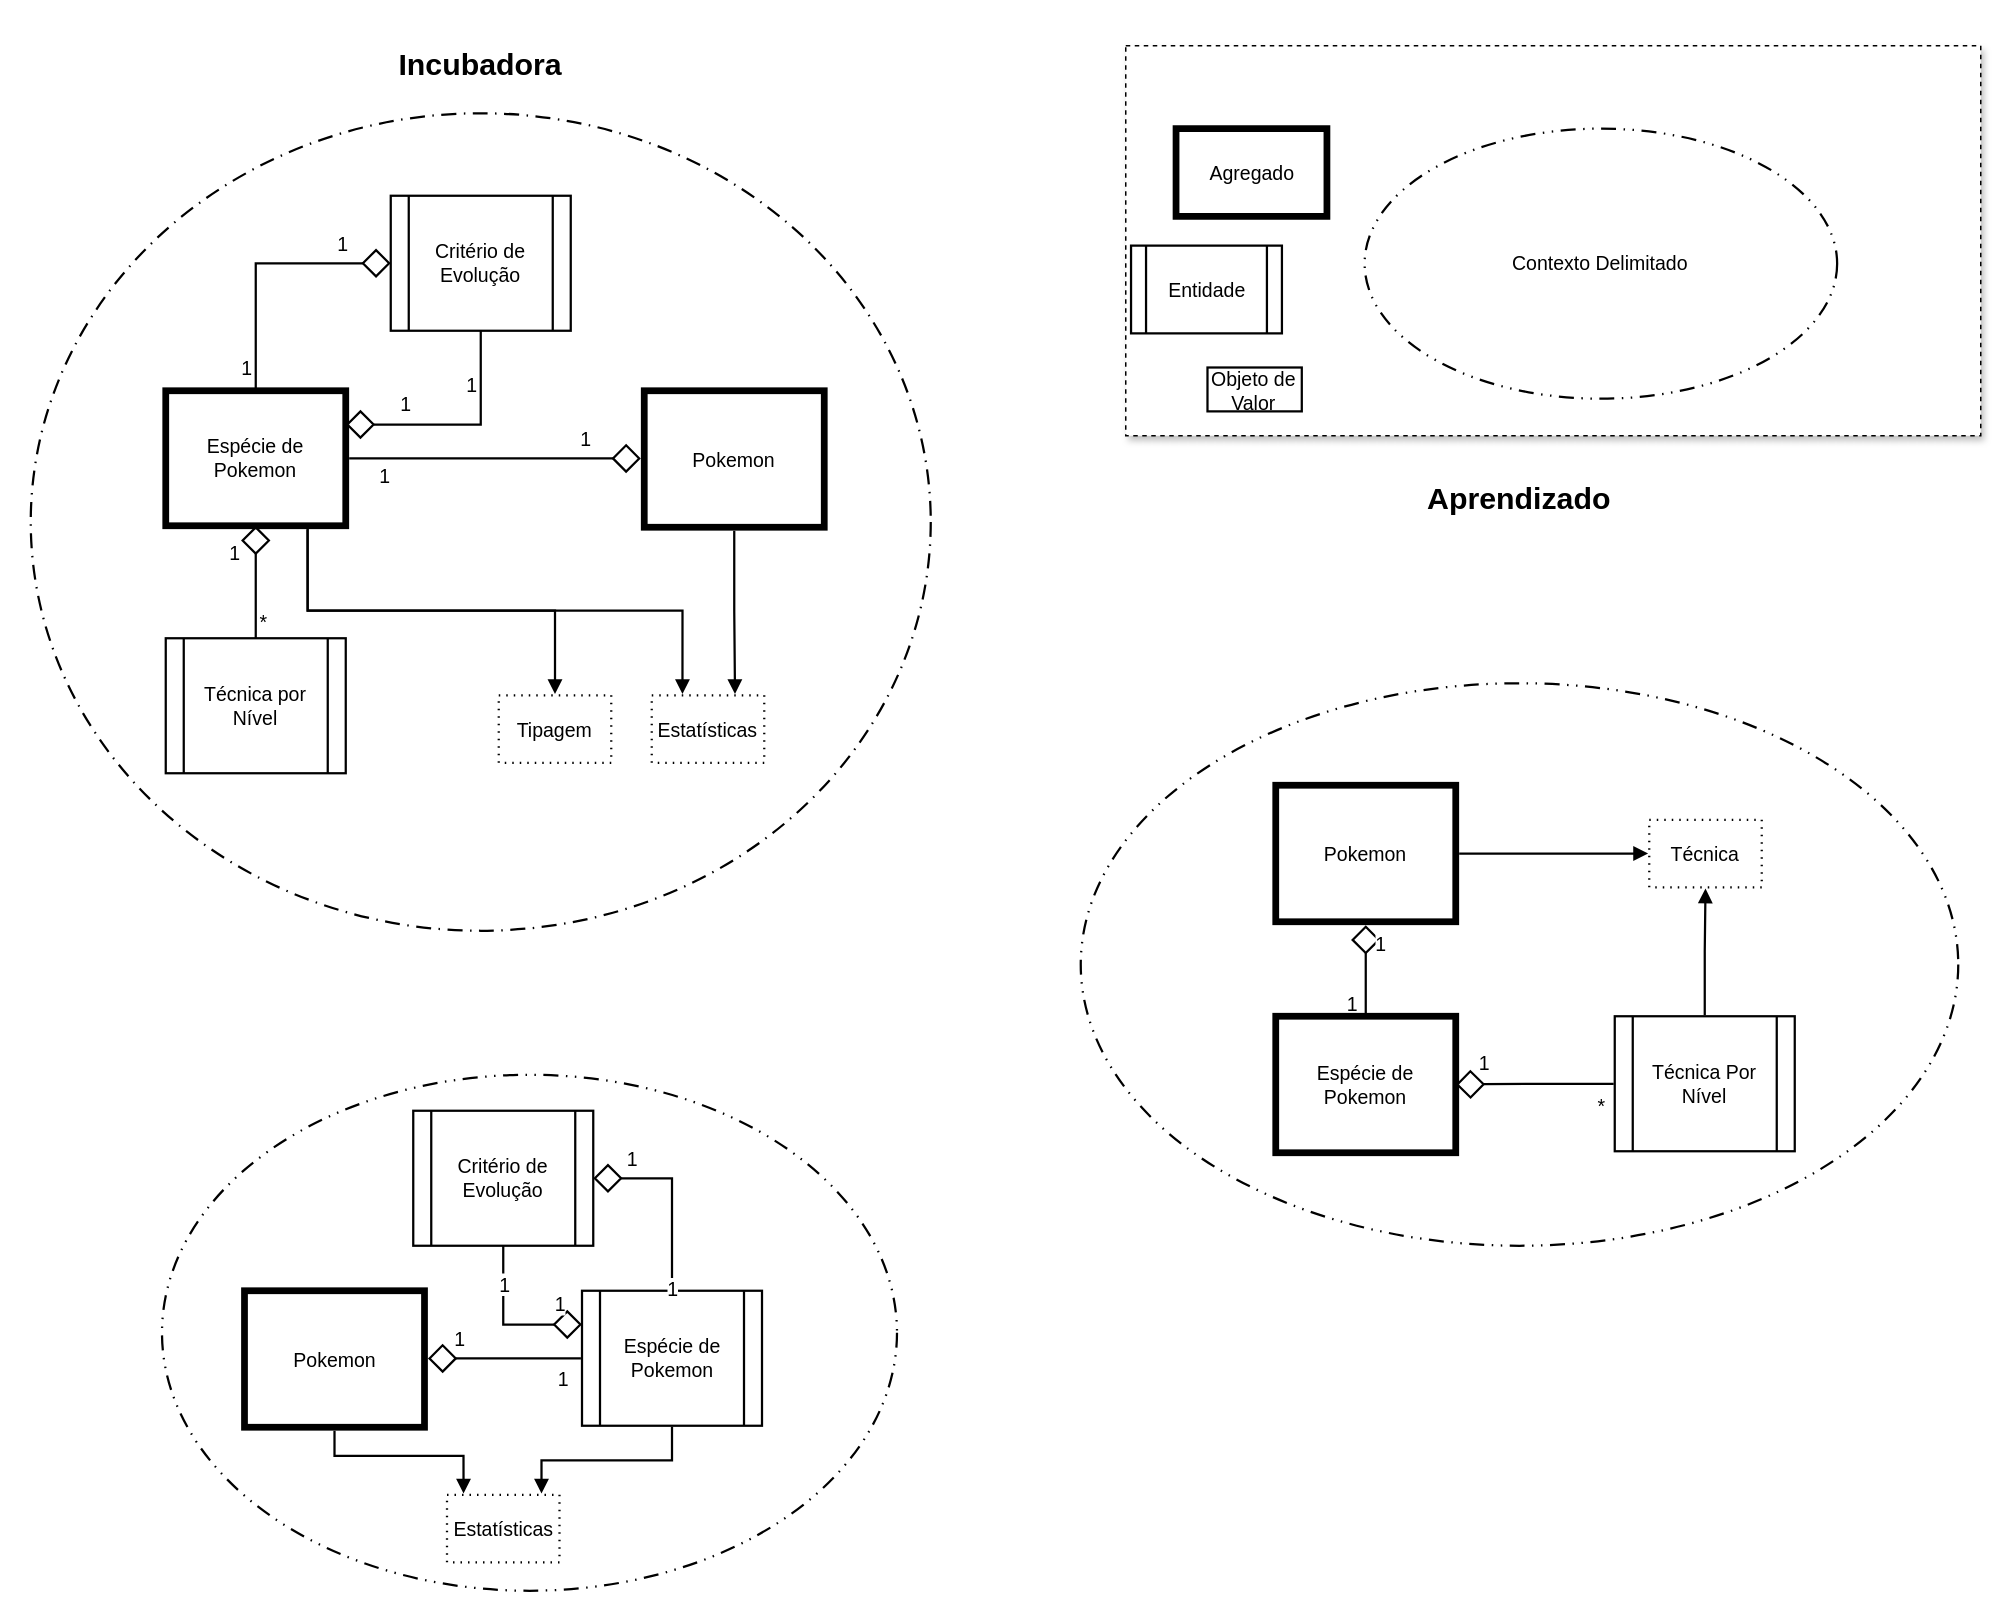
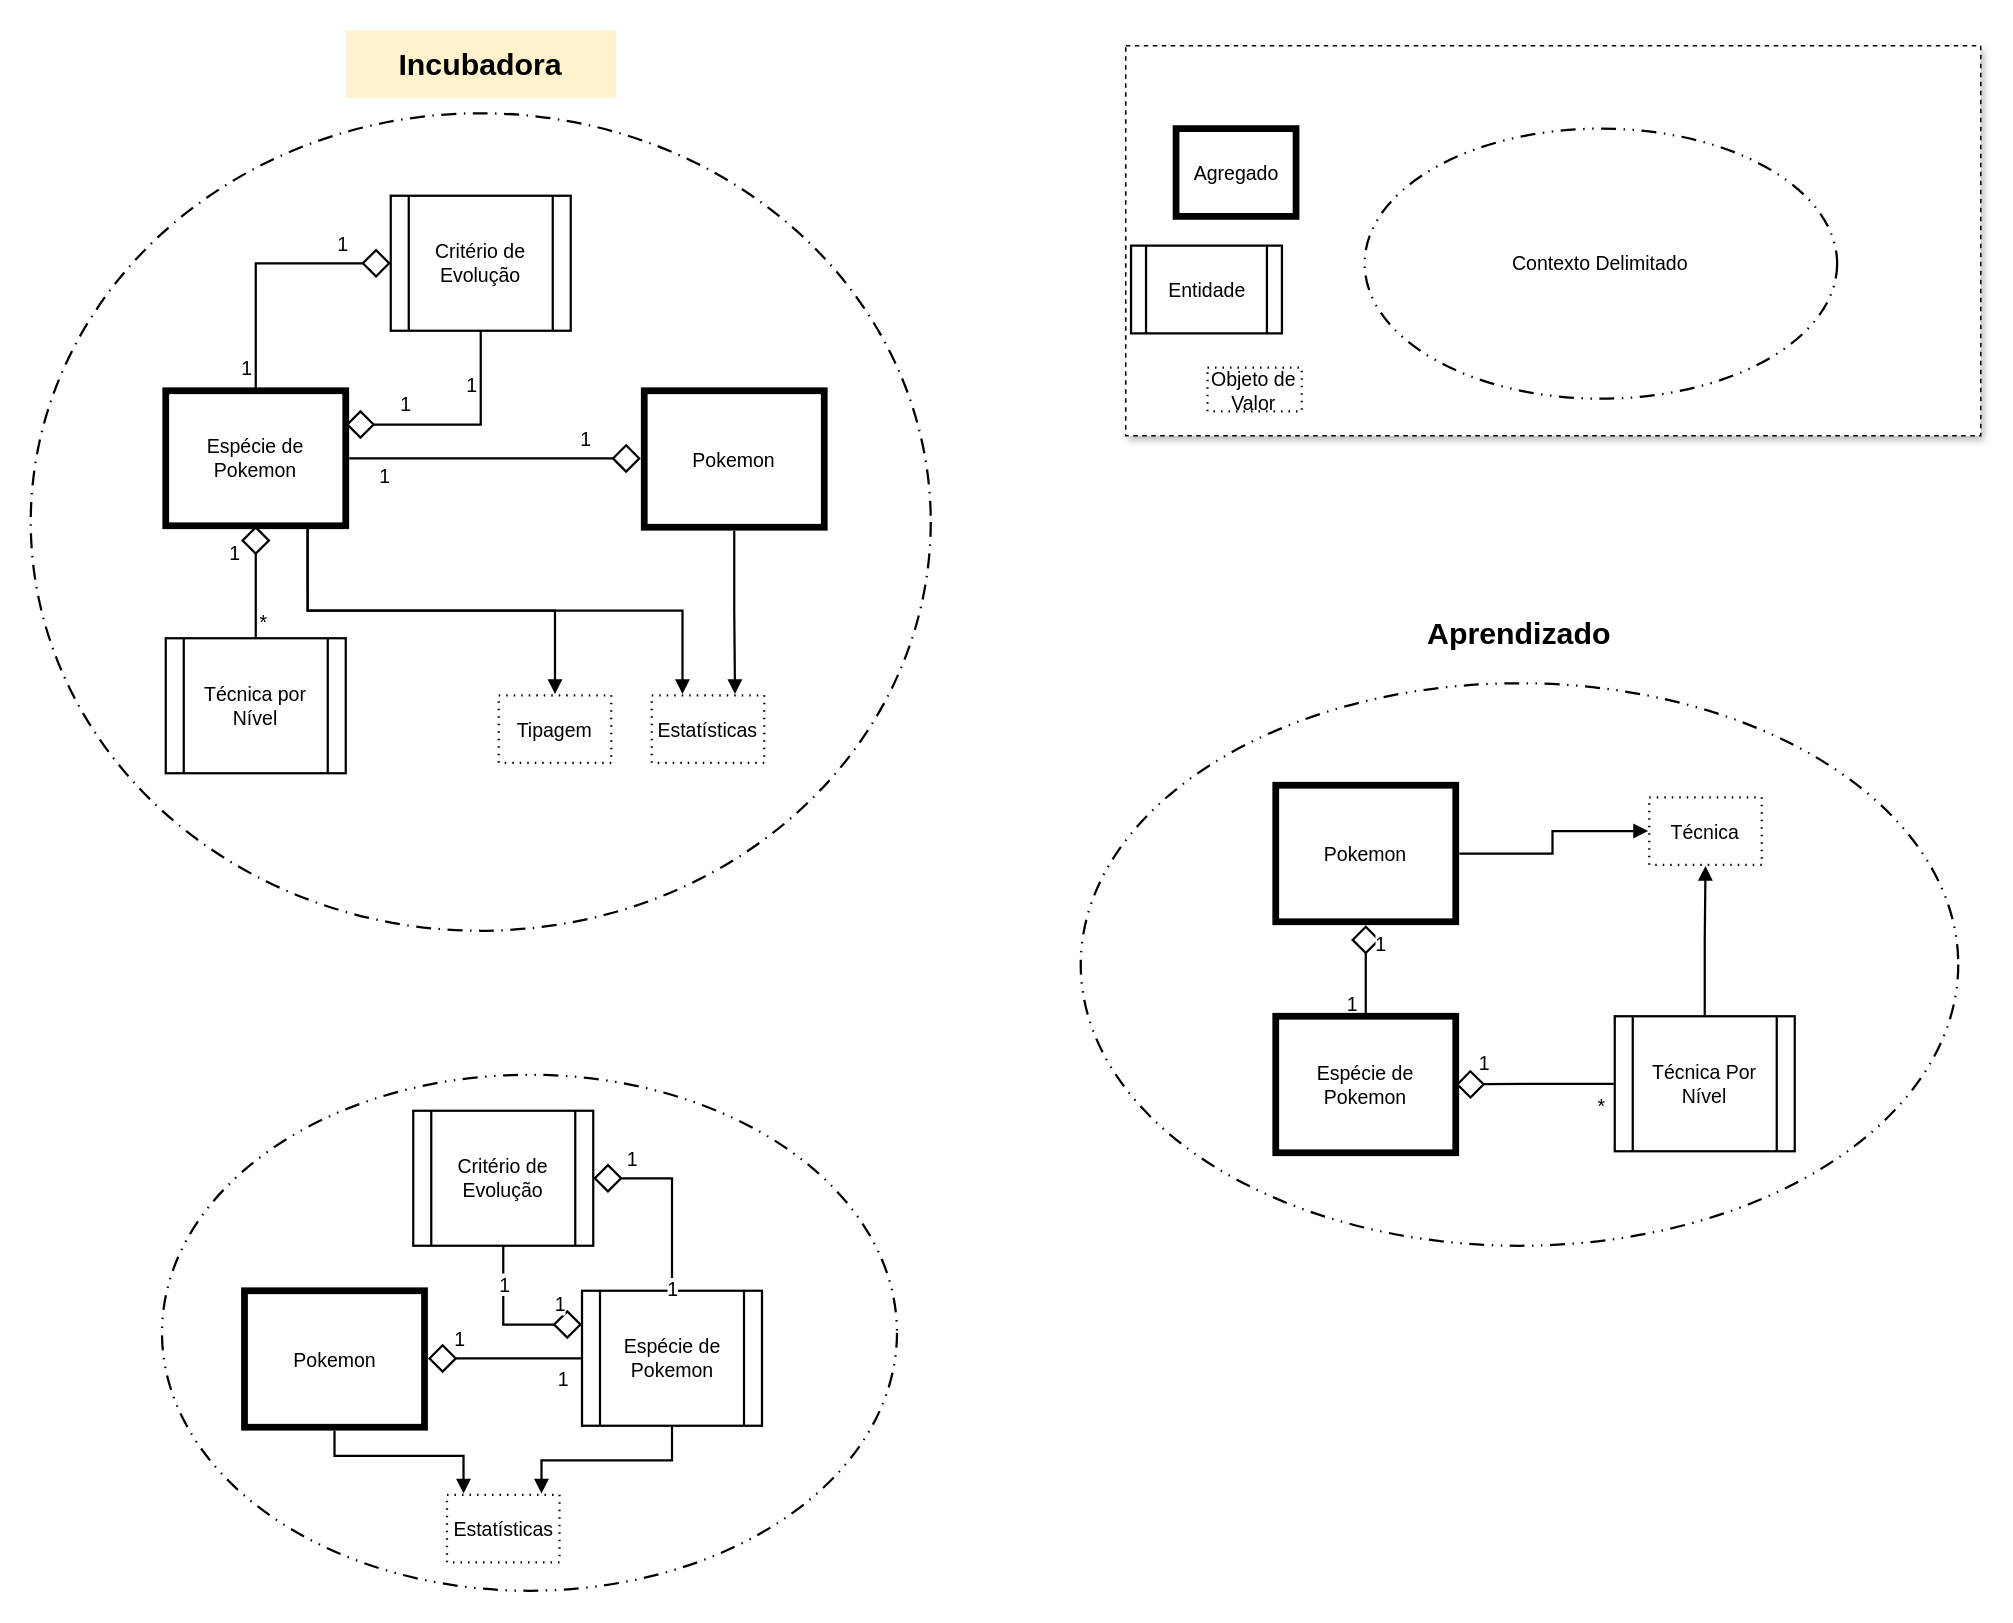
(481, 65) -> (481, 65)
(1251, 173) -> (1236, 173)
(1255, 389) -> (1255, 389)
(1520, 498) -> (1520, 633)
(1706, 854) -> (1706, 831)
